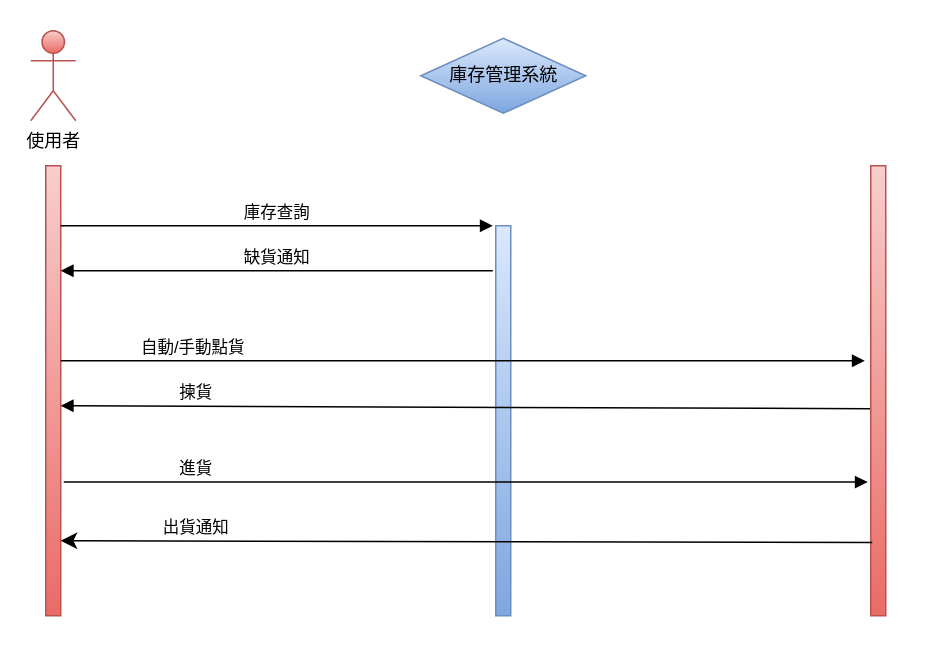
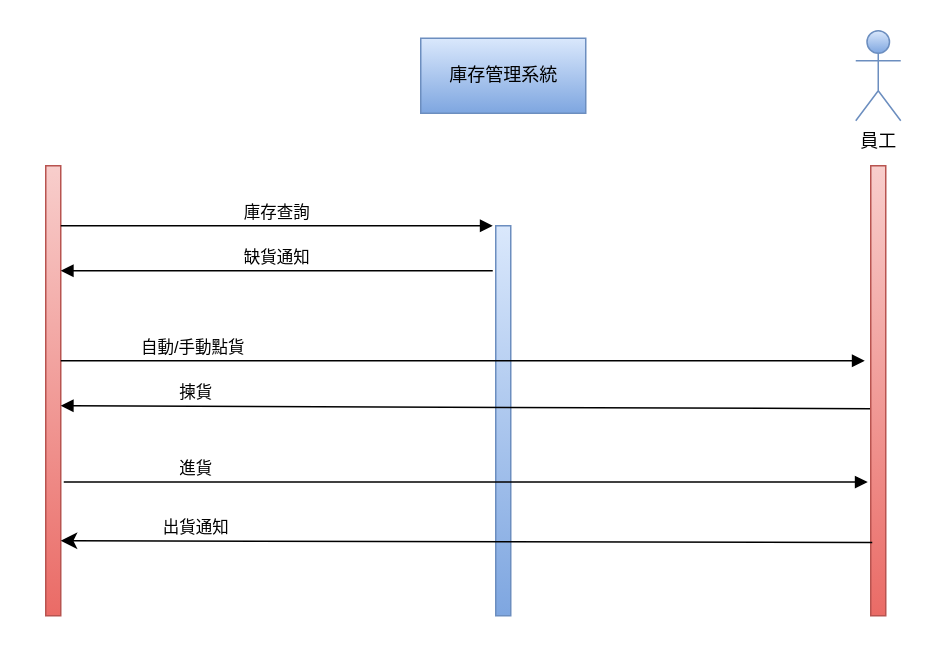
(53, 76) -> none
(503, 76) -> (503, 76)
none -> (878, 76)
